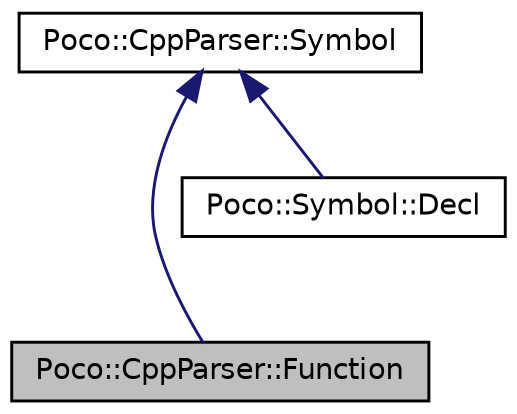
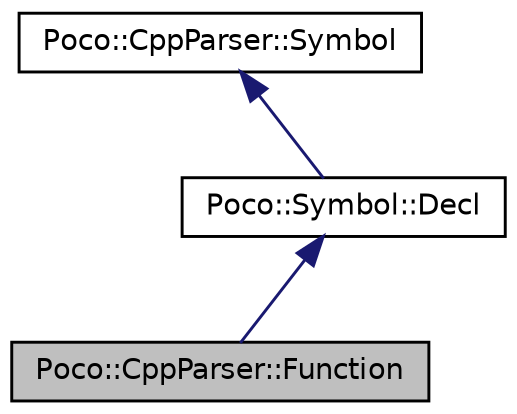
(154, 223) -> (273, 301)
